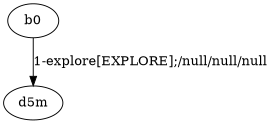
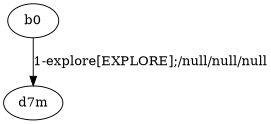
(33, 103) -> (33, 103)
